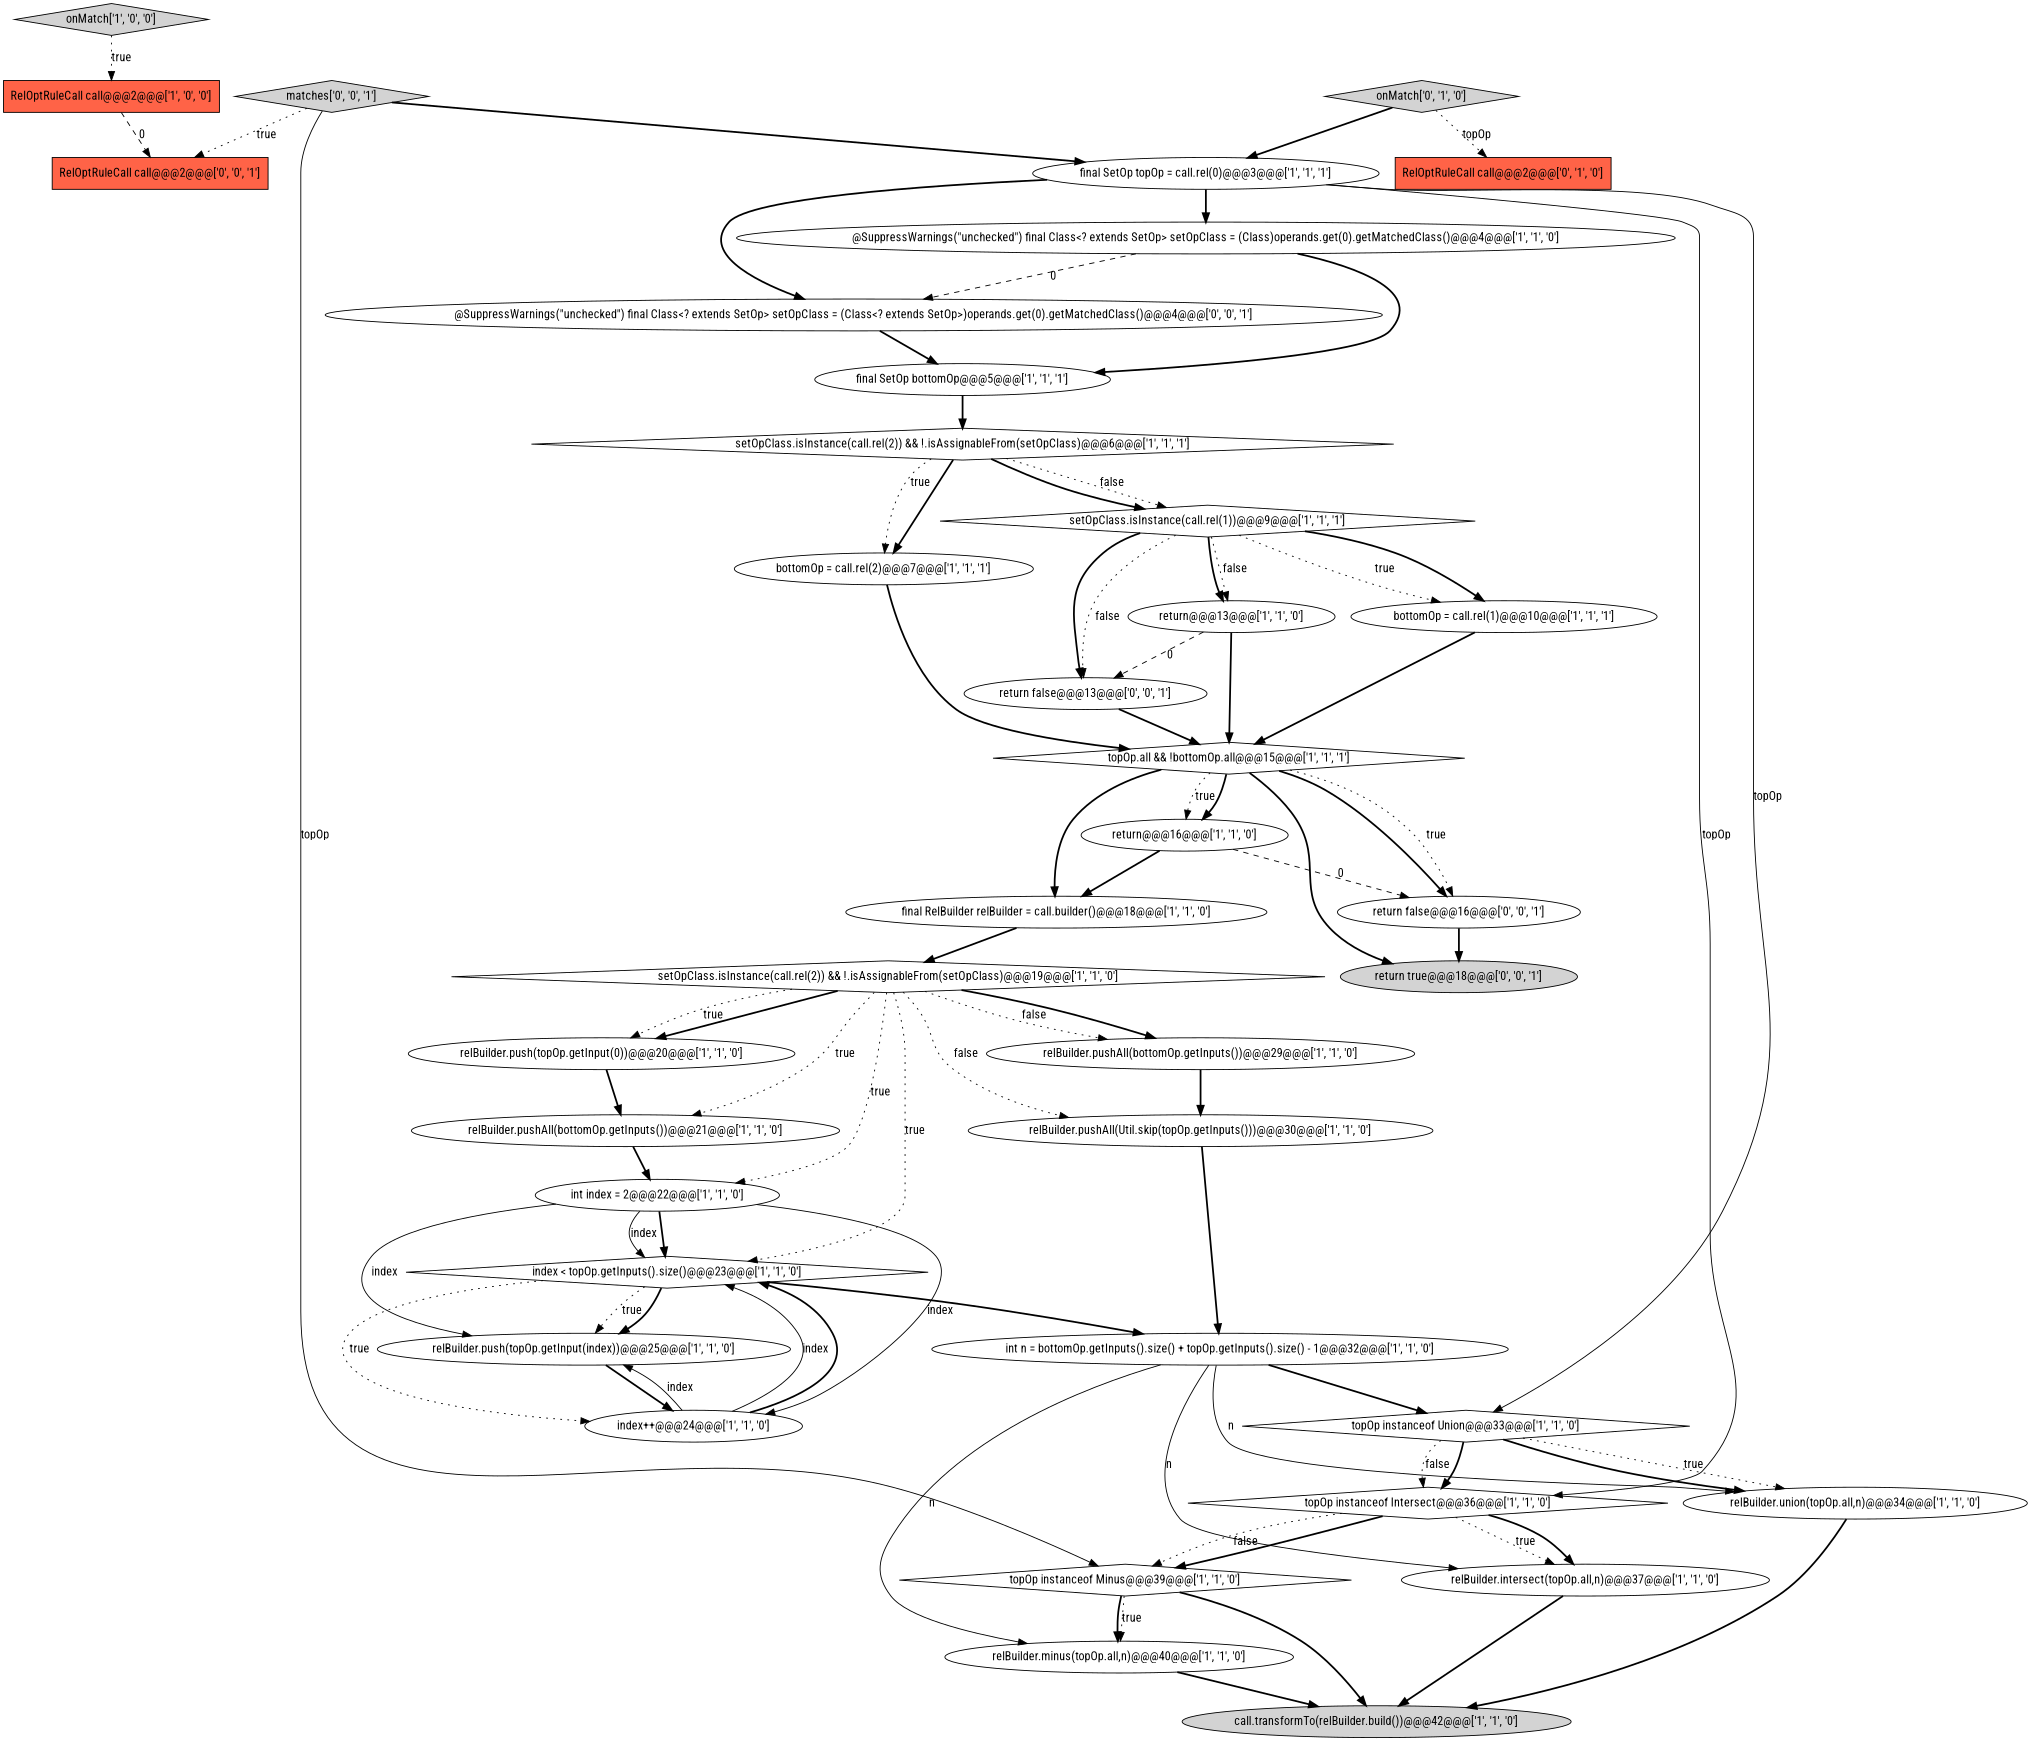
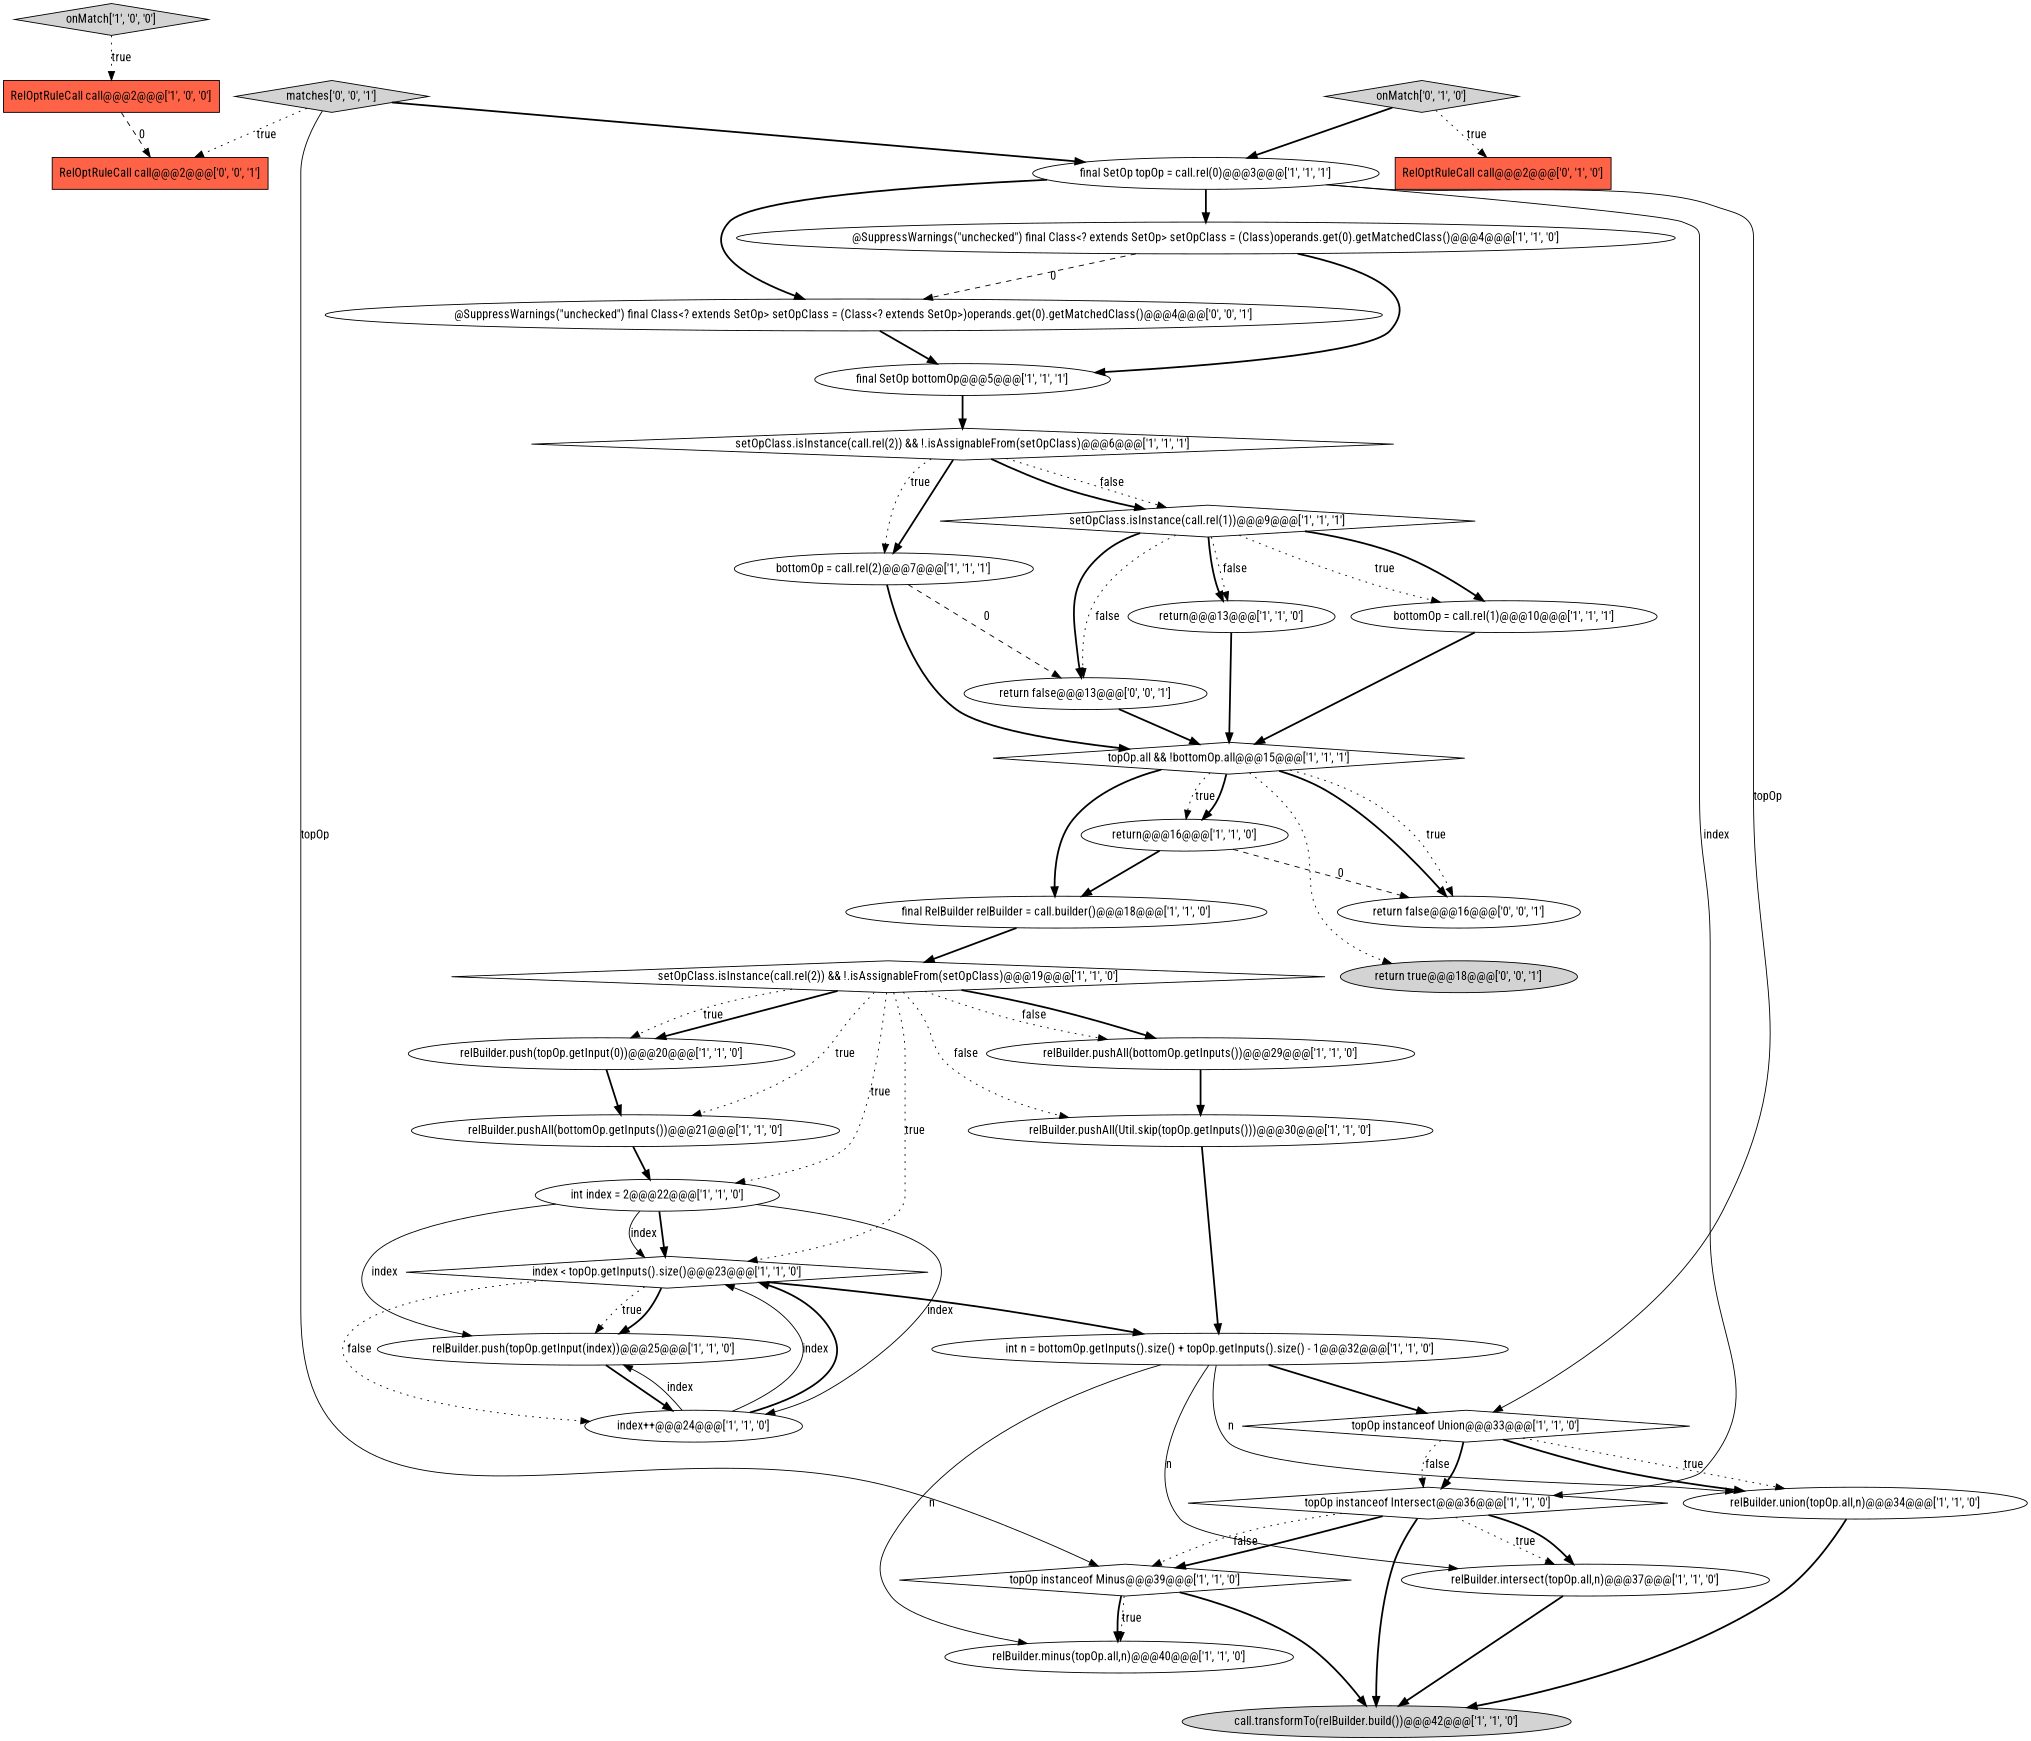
(1477, 135) -> (1477, 135)
(1163, 653) -> (981, 629)
(1717, 835) -> (1717, 835)
(1310, 880) -> (1310, 880)
(1459, 940) -> none
(360, 1349) -> (360, 1349)
(1243, 1688) -> (1384, 1604)
